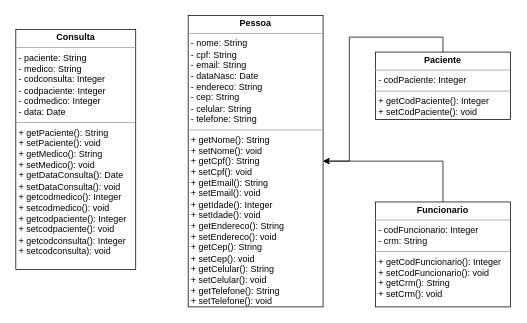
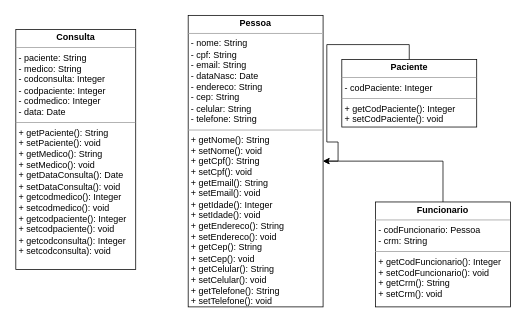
(443, 86) -> (409, 93)
(445, 240) -> (445, 240)
